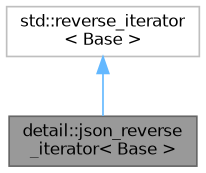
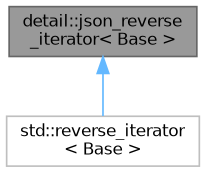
(103, 95) -> (103, 95)
